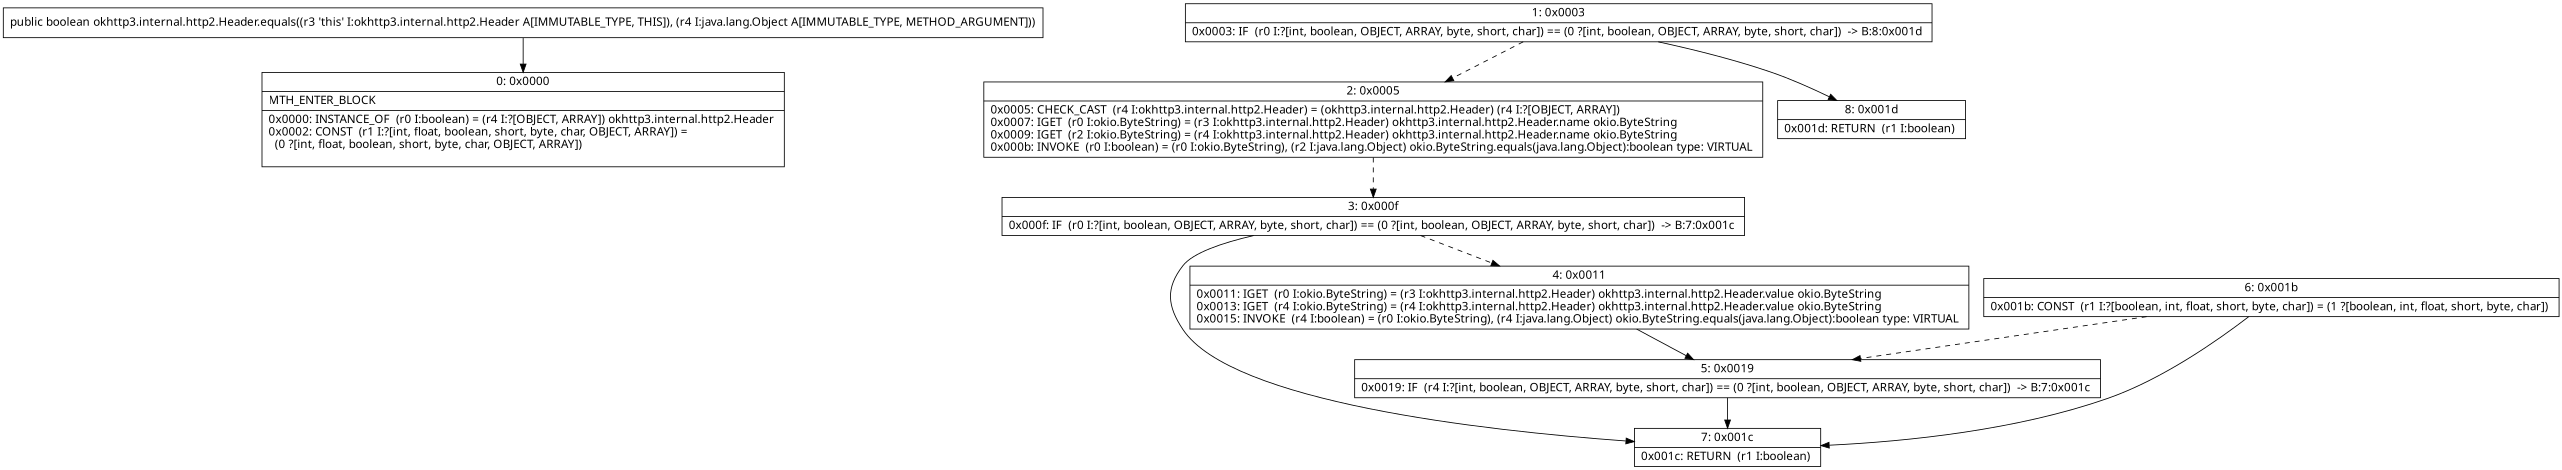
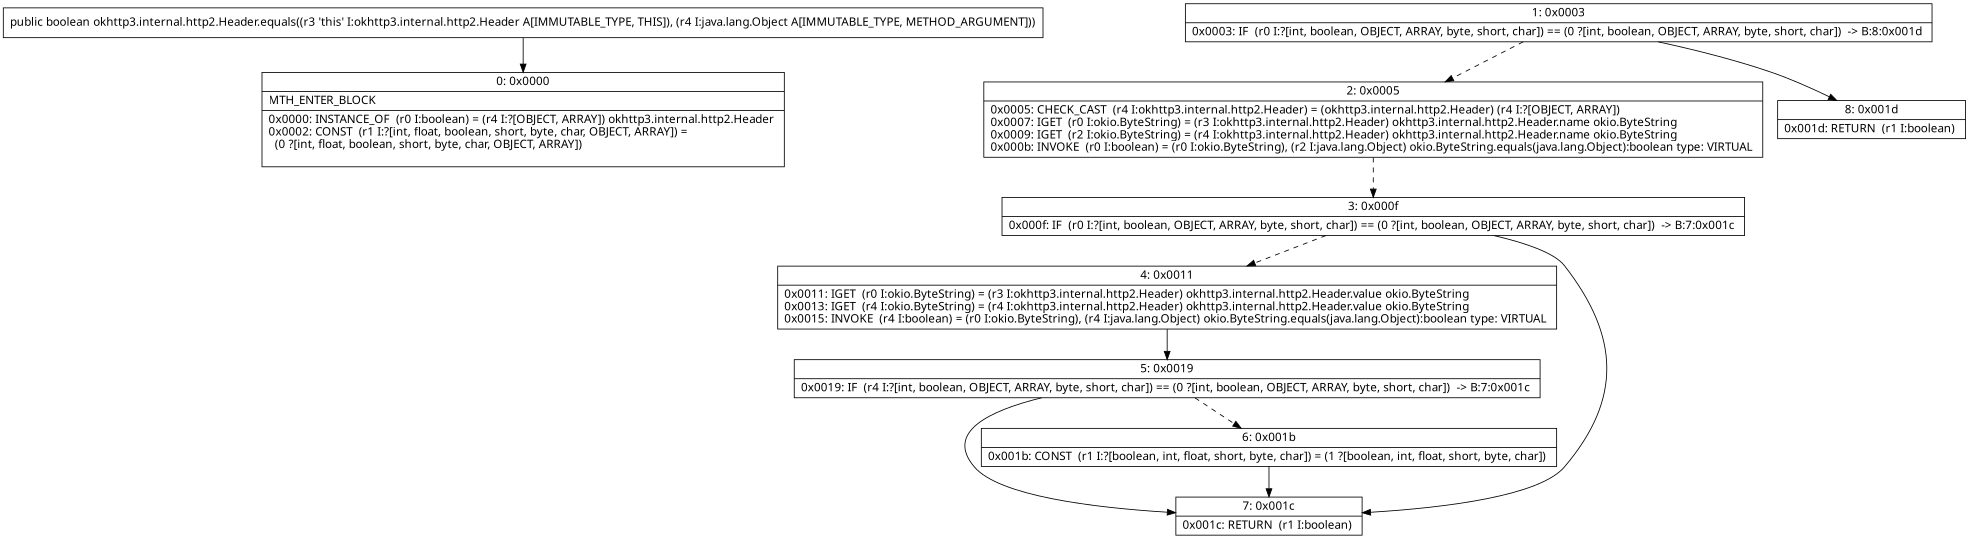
(2004, 338) -> (1215, 411)
